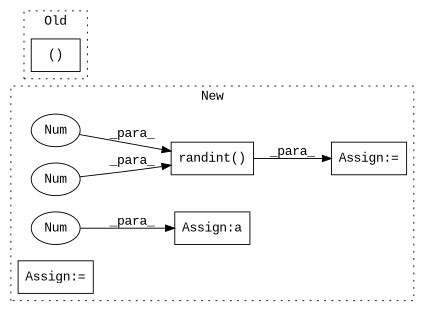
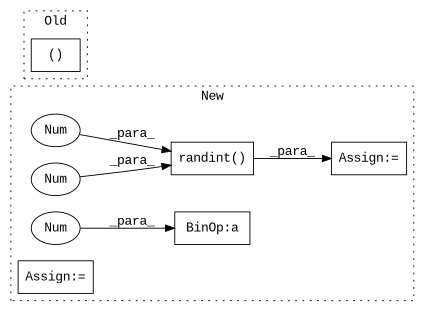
(212, 228) -> (212, 228)
